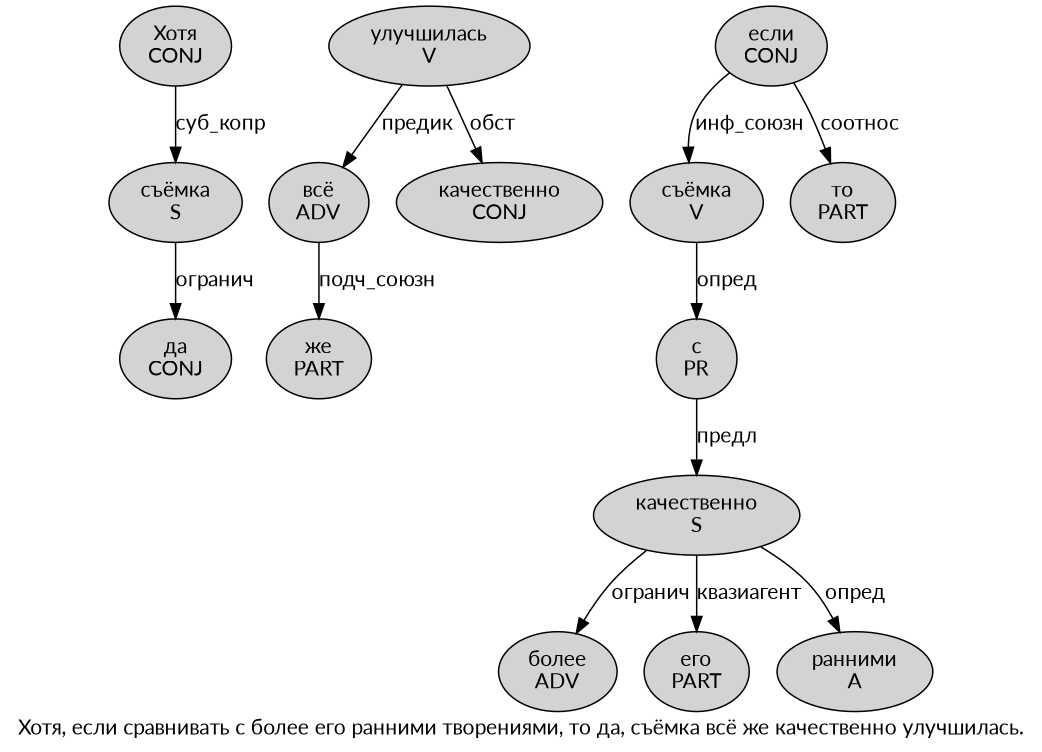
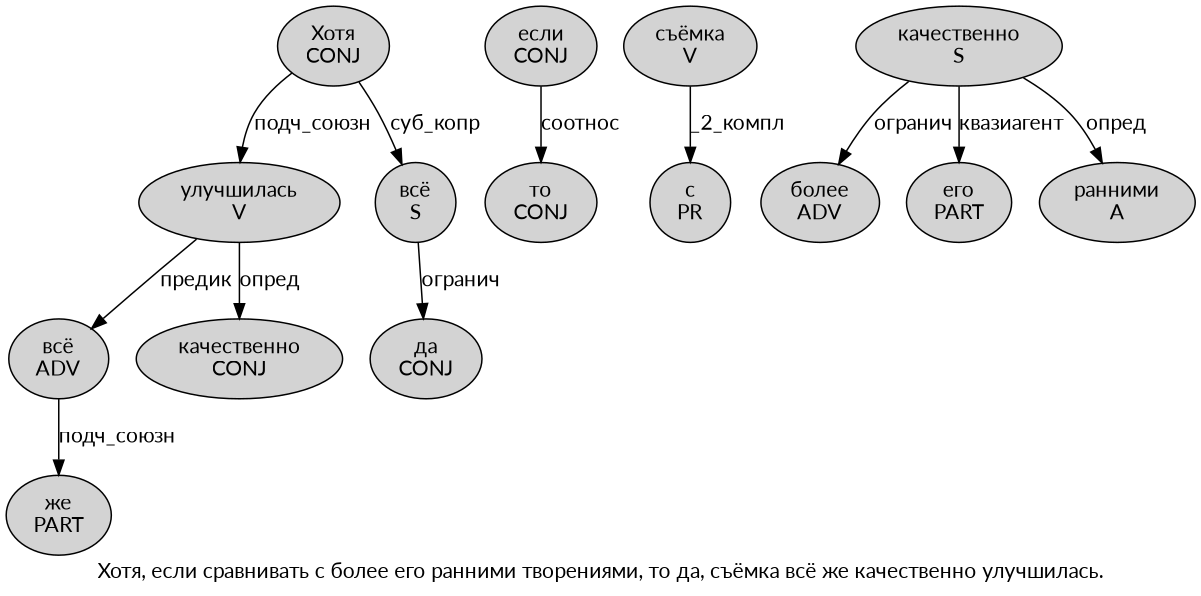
none -> (260, 105)
(700, 105) -> none
(493, 124) -> (270, 281)
(176, 202) -> (416, 202)
(843, 202) -> (541, 202)
(727, 281) -> (738, 124)
(697, 429) -> none
